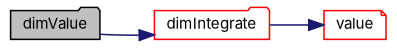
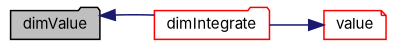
(119, 35) -> (135, 15)
